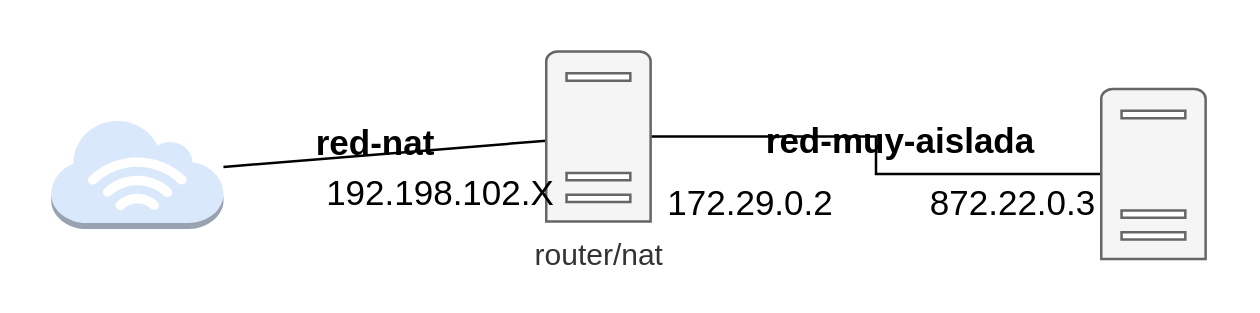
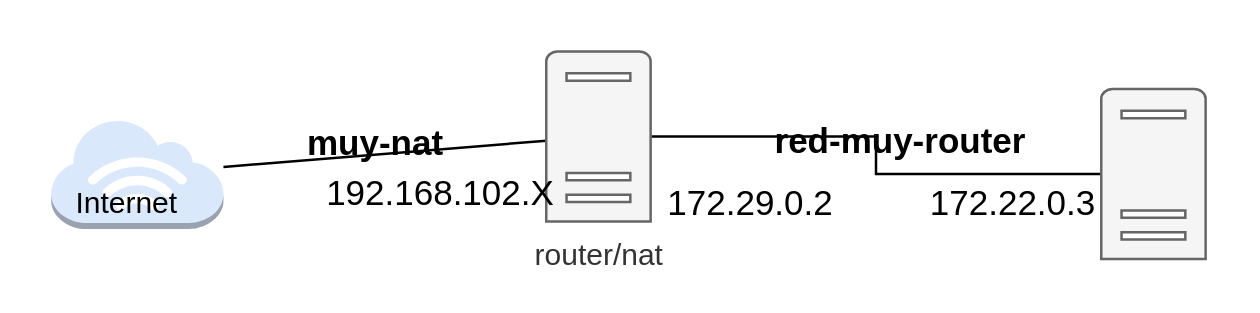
(901, 141) -> (901, 141)
(376, 144) -> (376, 144)
(441, 194) -> (441, 194)
none -> (126, 204)
(1014, 204) -> (1014, 204)
